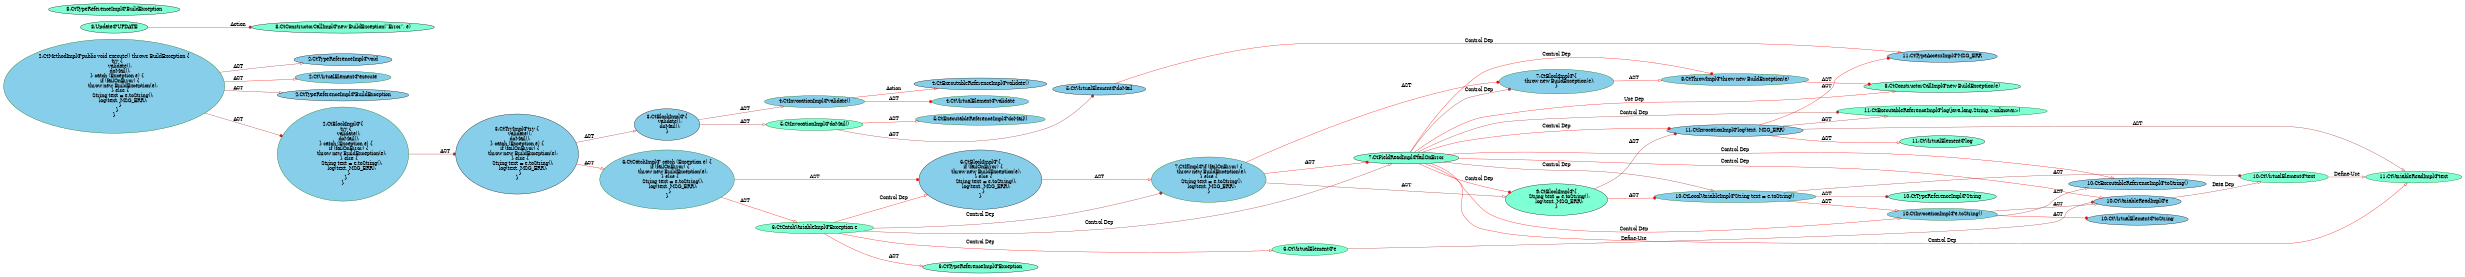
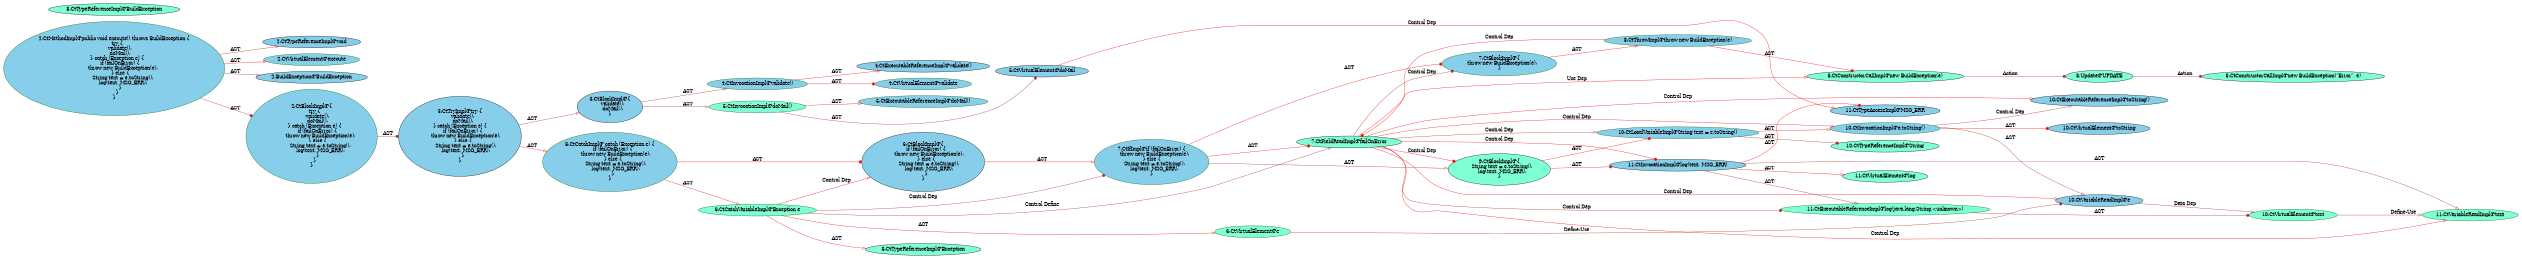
(1542, 59) -> (1461, 45)
none -> (2013, 76)
(894, 89) -> (837, 72)
(343, 95) -> (312, 77)
(2012, 177) -> (2109, 215)
(2058, 192) -> (2010, 112)
(1099, 223) -> (1042, 205)
(980, 242) -> (923, 225)
